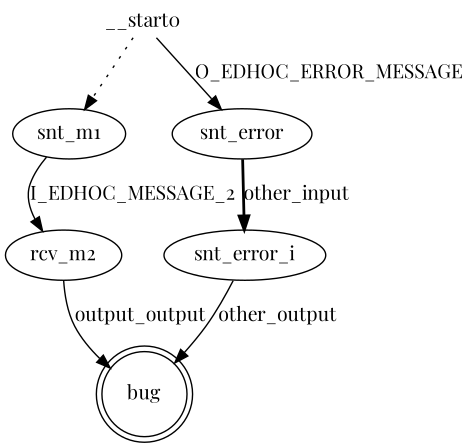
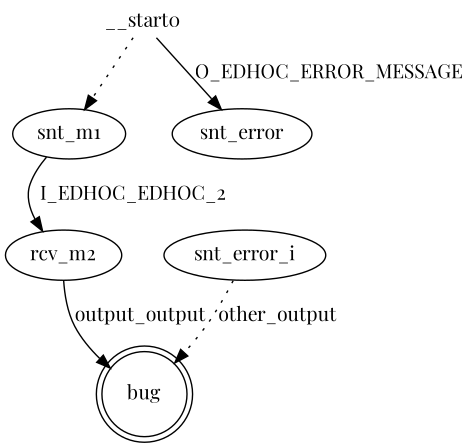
(243, 188) -> none
(133, 195) -> (133, 195)
(211, 318) -> (211, 318)
